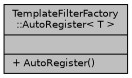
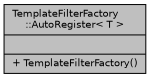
(54, 63) -> (75, 63)
